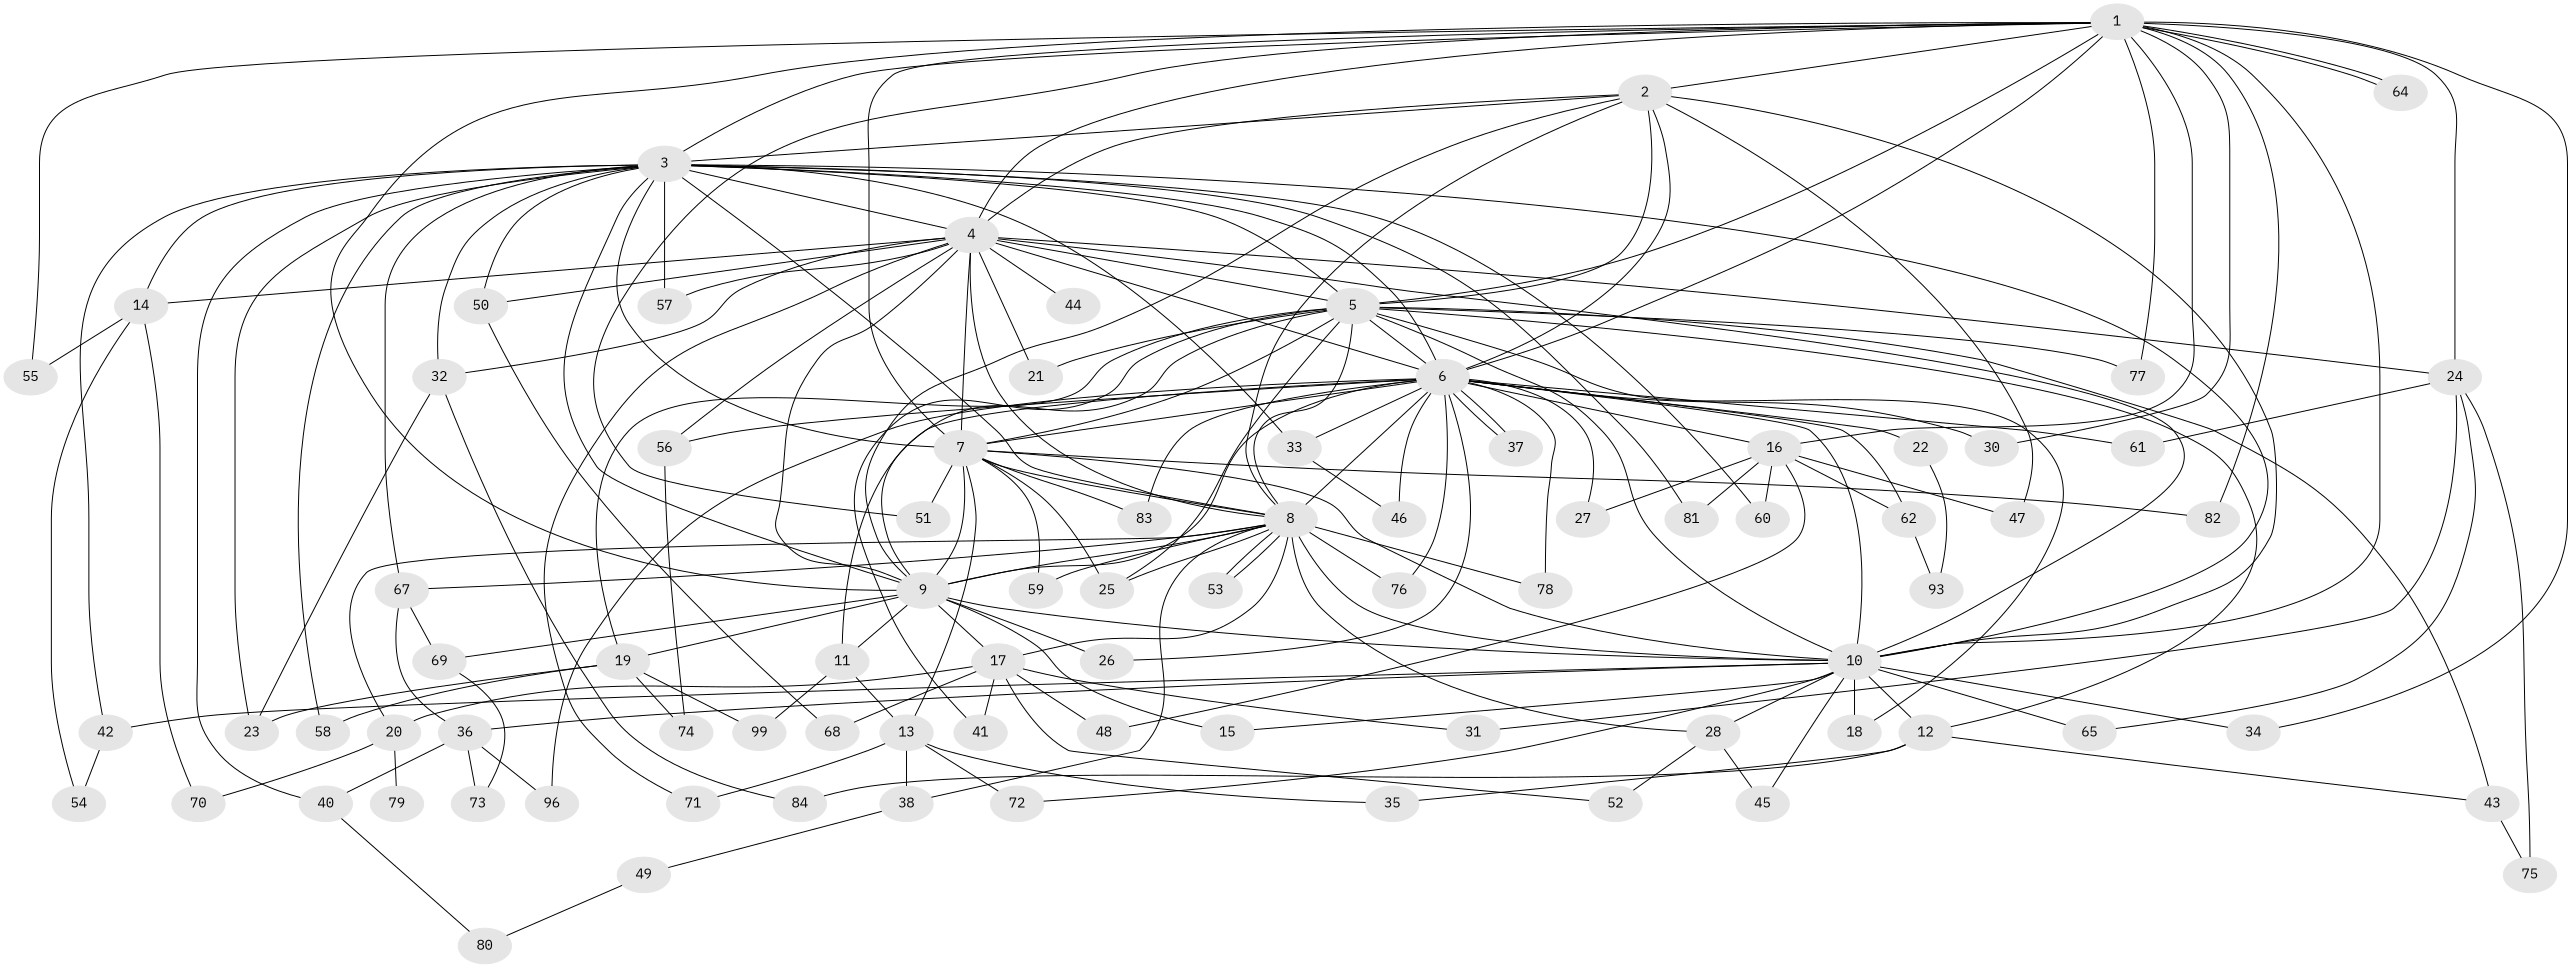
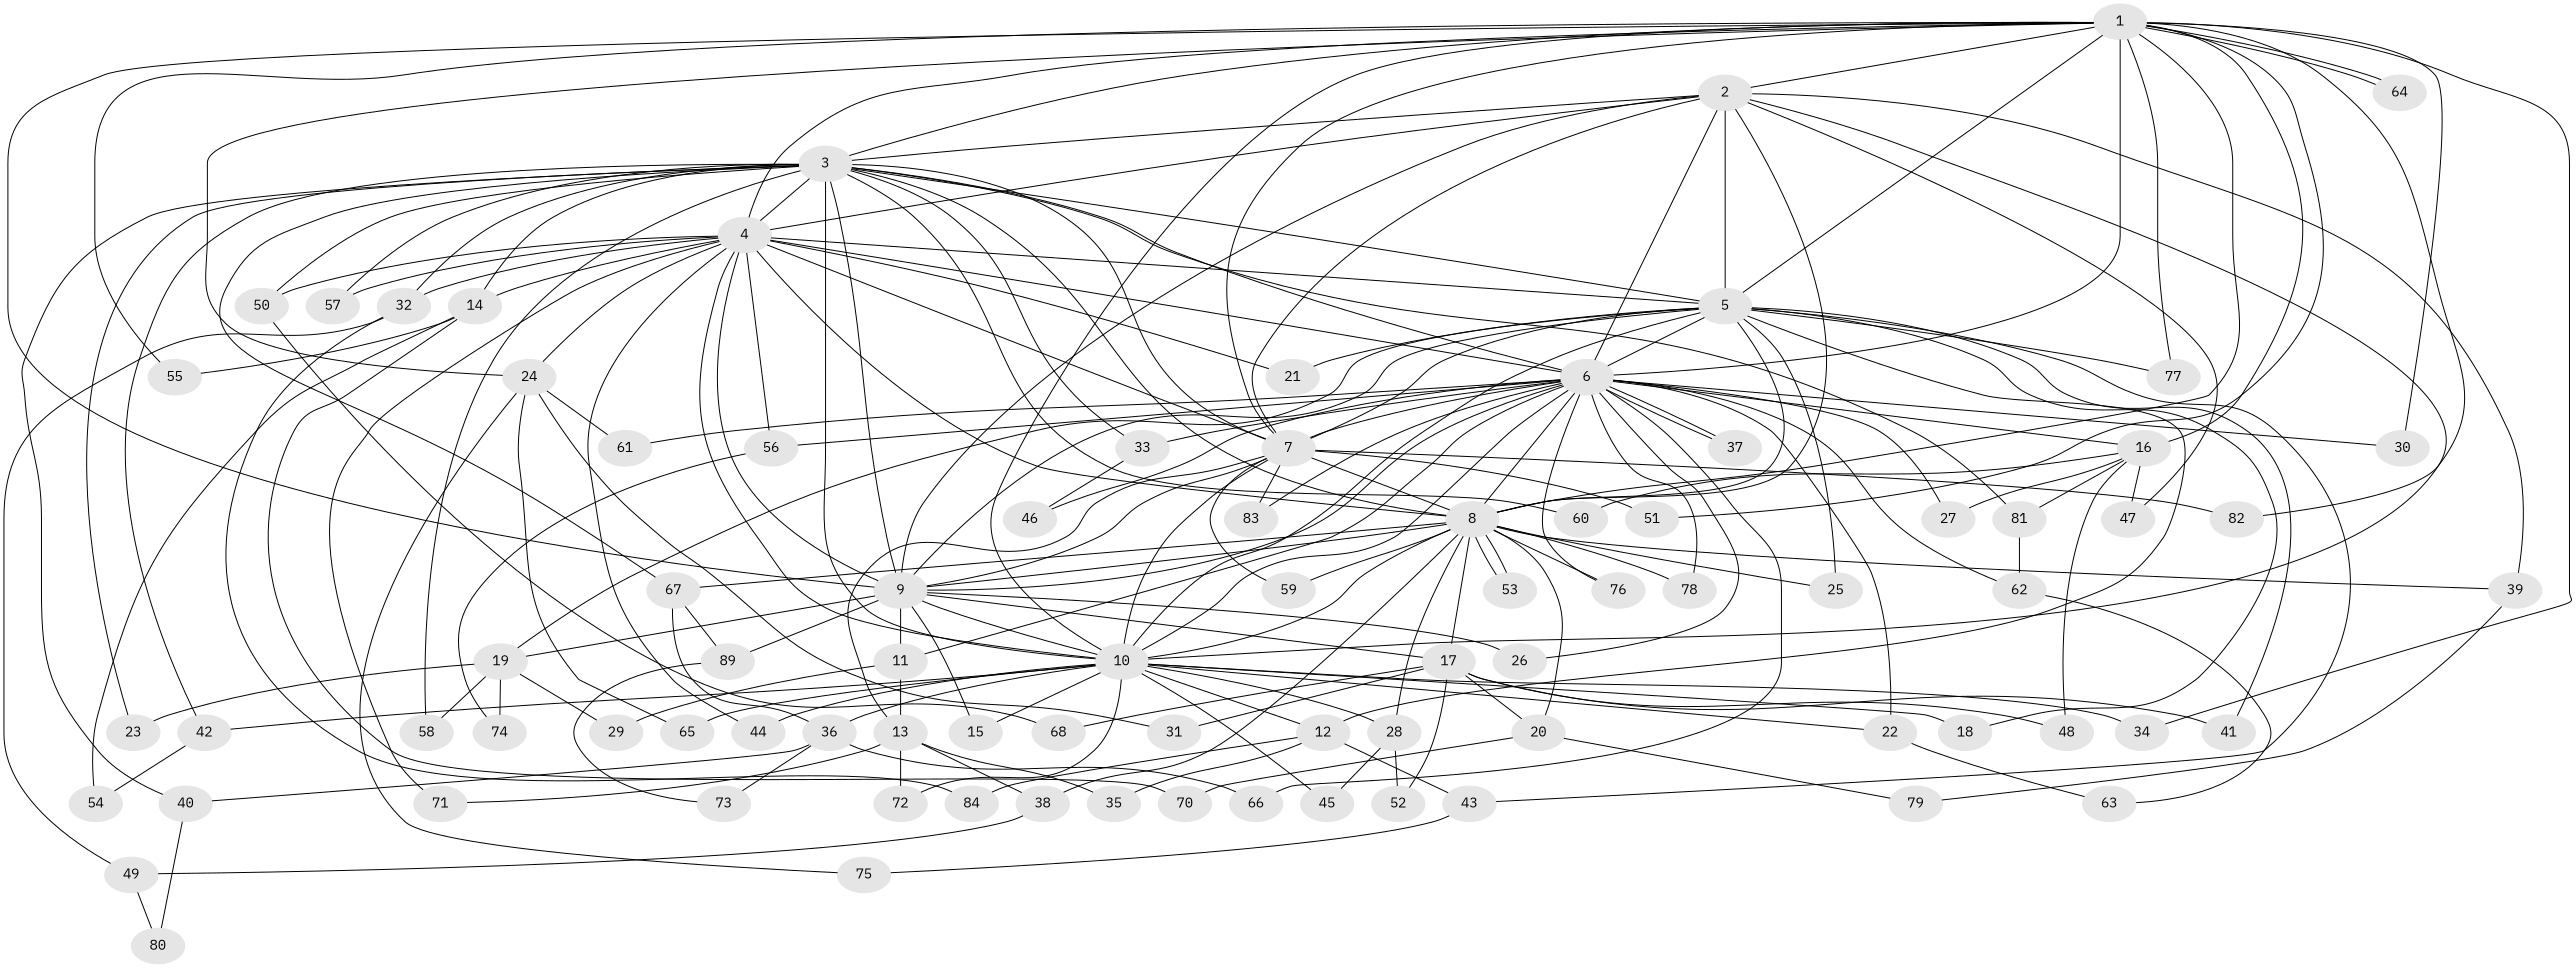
none -> (2054, 426)
(1837, 481) -> (2019, 555)
(1051, 506) -> (1418, 207)
(343, 554) -> (9, 477)
(1936, 591) -> (2109, 804)
none -> (2515, 591)
(439, 662) -> (728, 662)
none -> (864, 697)
none -> (1506, 697)
(759, 733) -> (616, 733)
(552, 804) -> (1256, 804)
